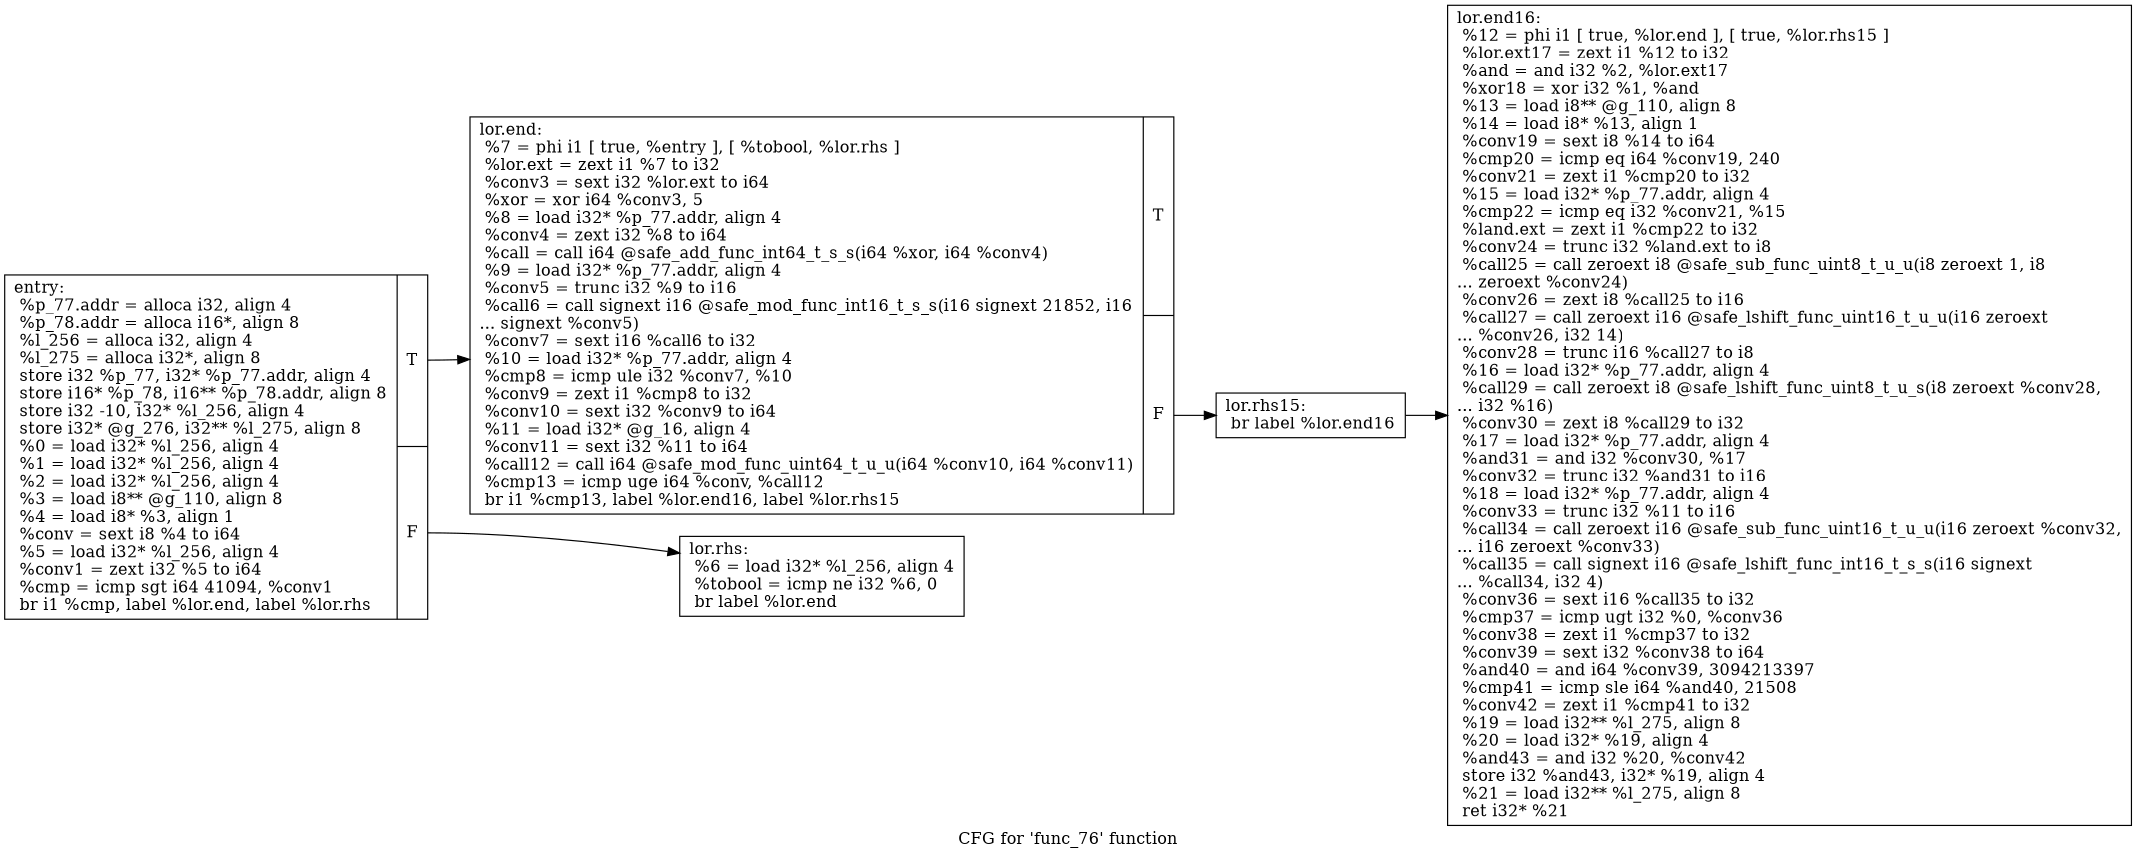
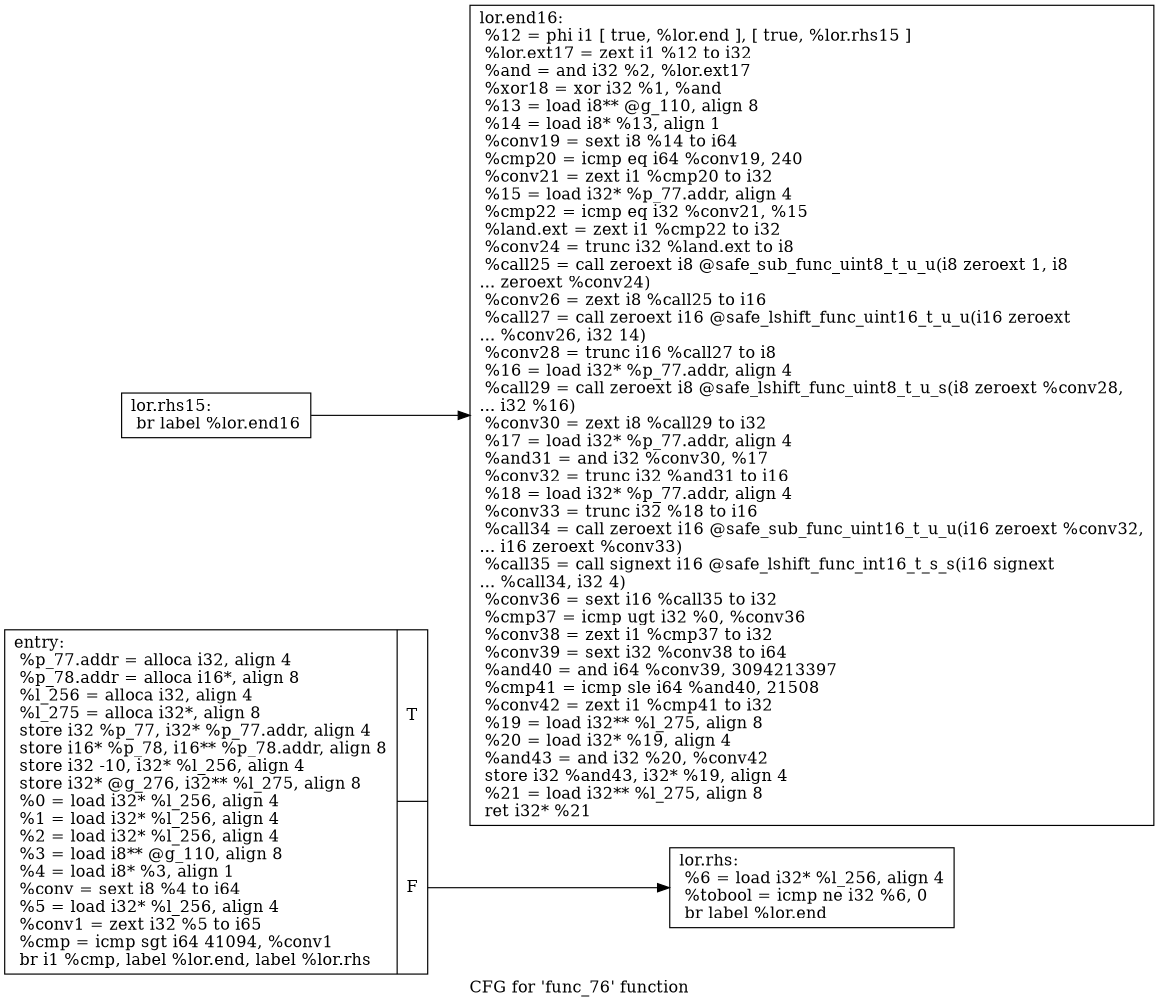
(822, 315) -> none
(1597, 512) -> (619, 512)
(138, 570) -> (138, 925)
